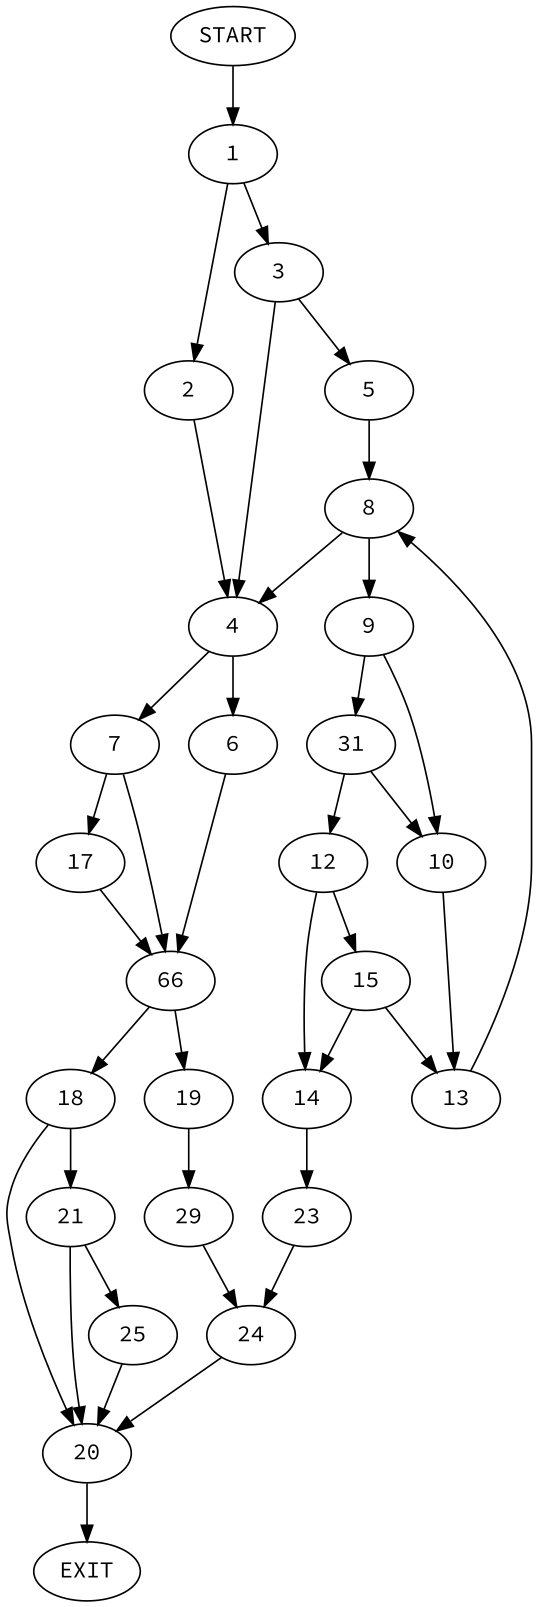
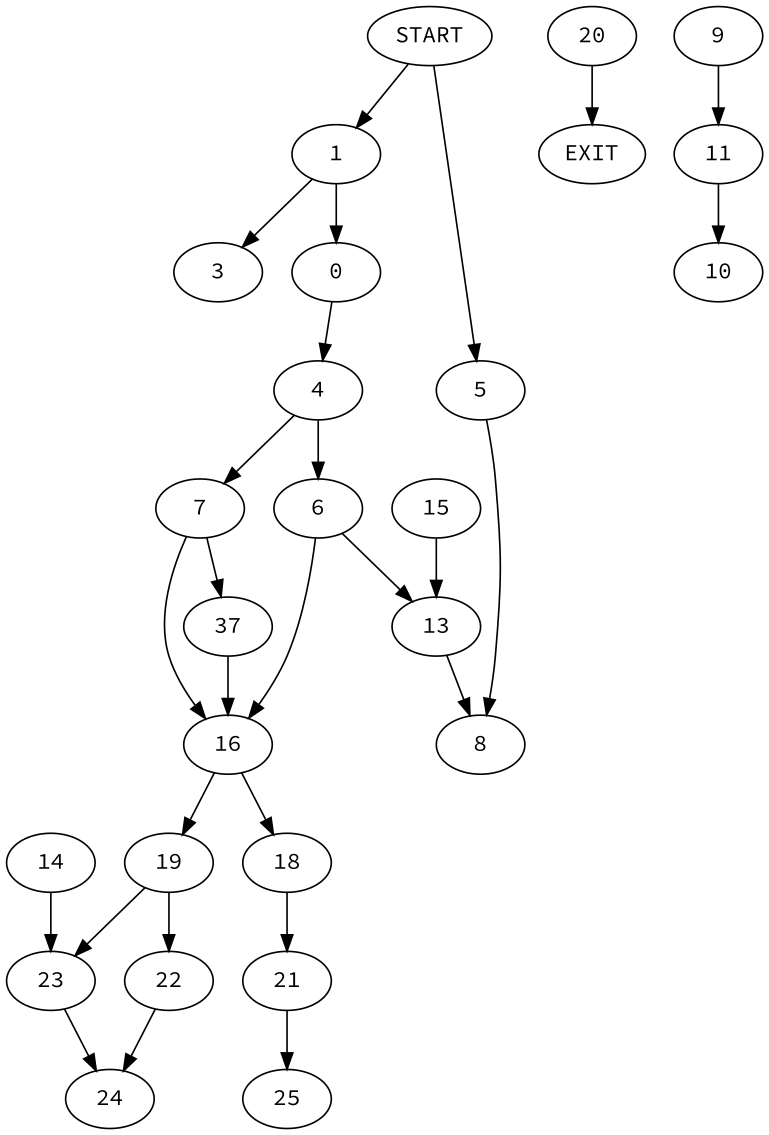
(319, 325) -> (454, 205)
(189, 390) -> (336, 272)
(257, 441) -> none
(369, 559) -> none
(307, 562) -> none
(416, 734) -> none
(351, 745) -> (718, 154)
(80, 863) -> (228, 627)
(323, 863) -> none
none -> (116, 916)
(448, 972) -> (371, 562)
(171, 981) -> (228, 745)
(340, 1033) -> none
(189, 1217) -> (169, 981)
(16, 1266) -> none
(72, 1327) -> none
(113, 1387) -> none
(176, 1389) -> none
